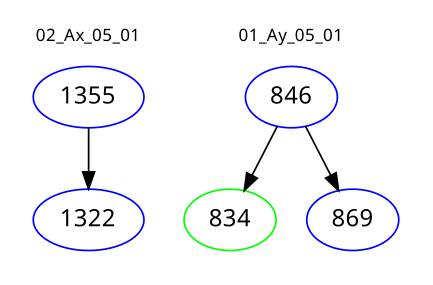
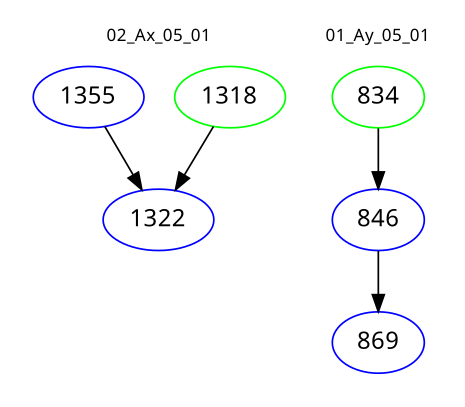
none -> (230, 97)
(265, 151) -> (378, 150)
